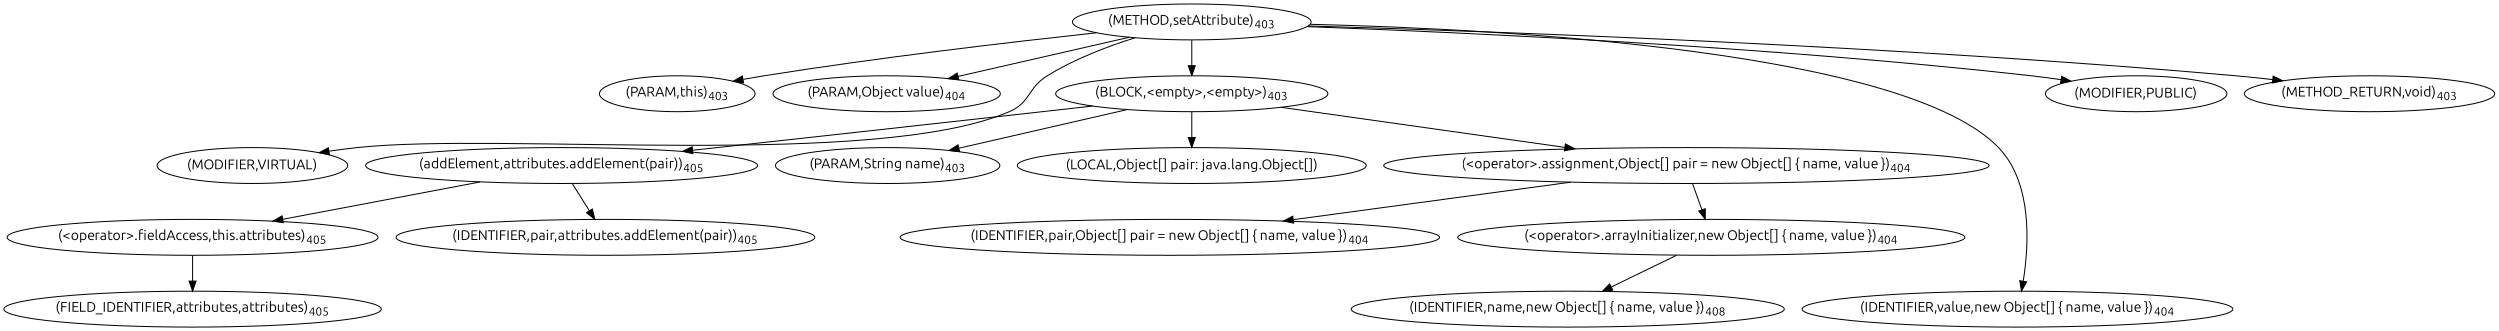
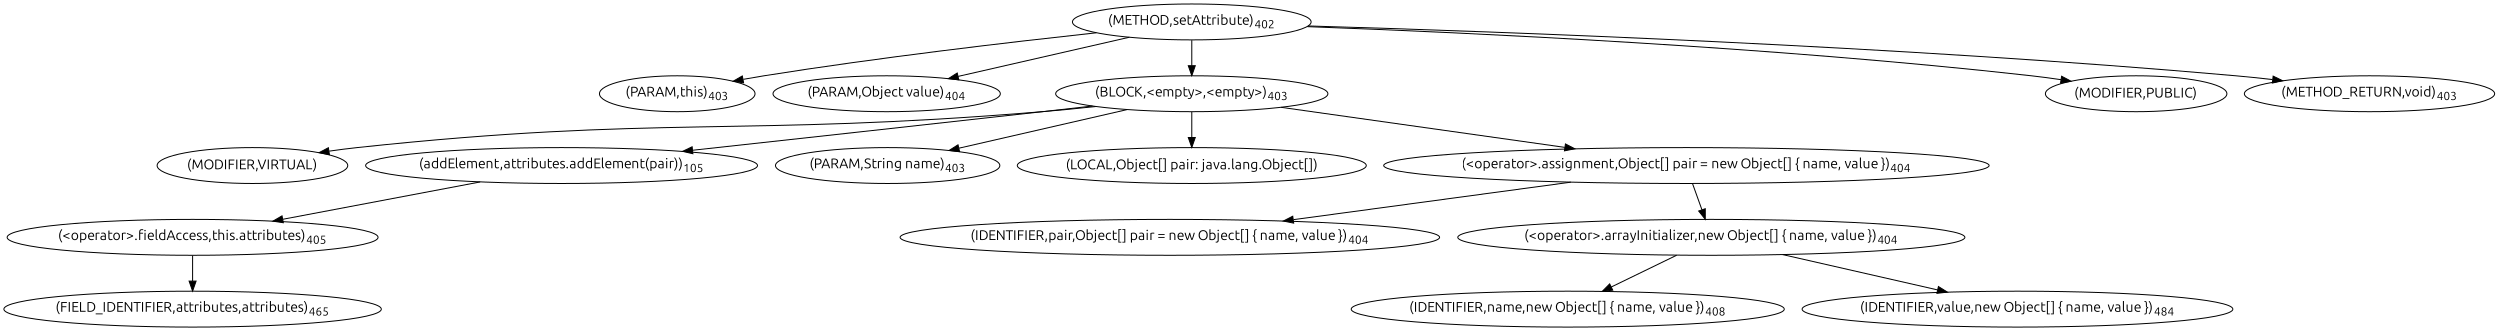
(1265, 20) -> (1265, 20)
(1733, 58) -> (1860, 272)
(683, 145) -> (712, 127)
(694, 164) -> (694, 164)
(605, 237) -> none
(319, 308) -> (319, 308)
(2165, 308) -> (2165, 308)
